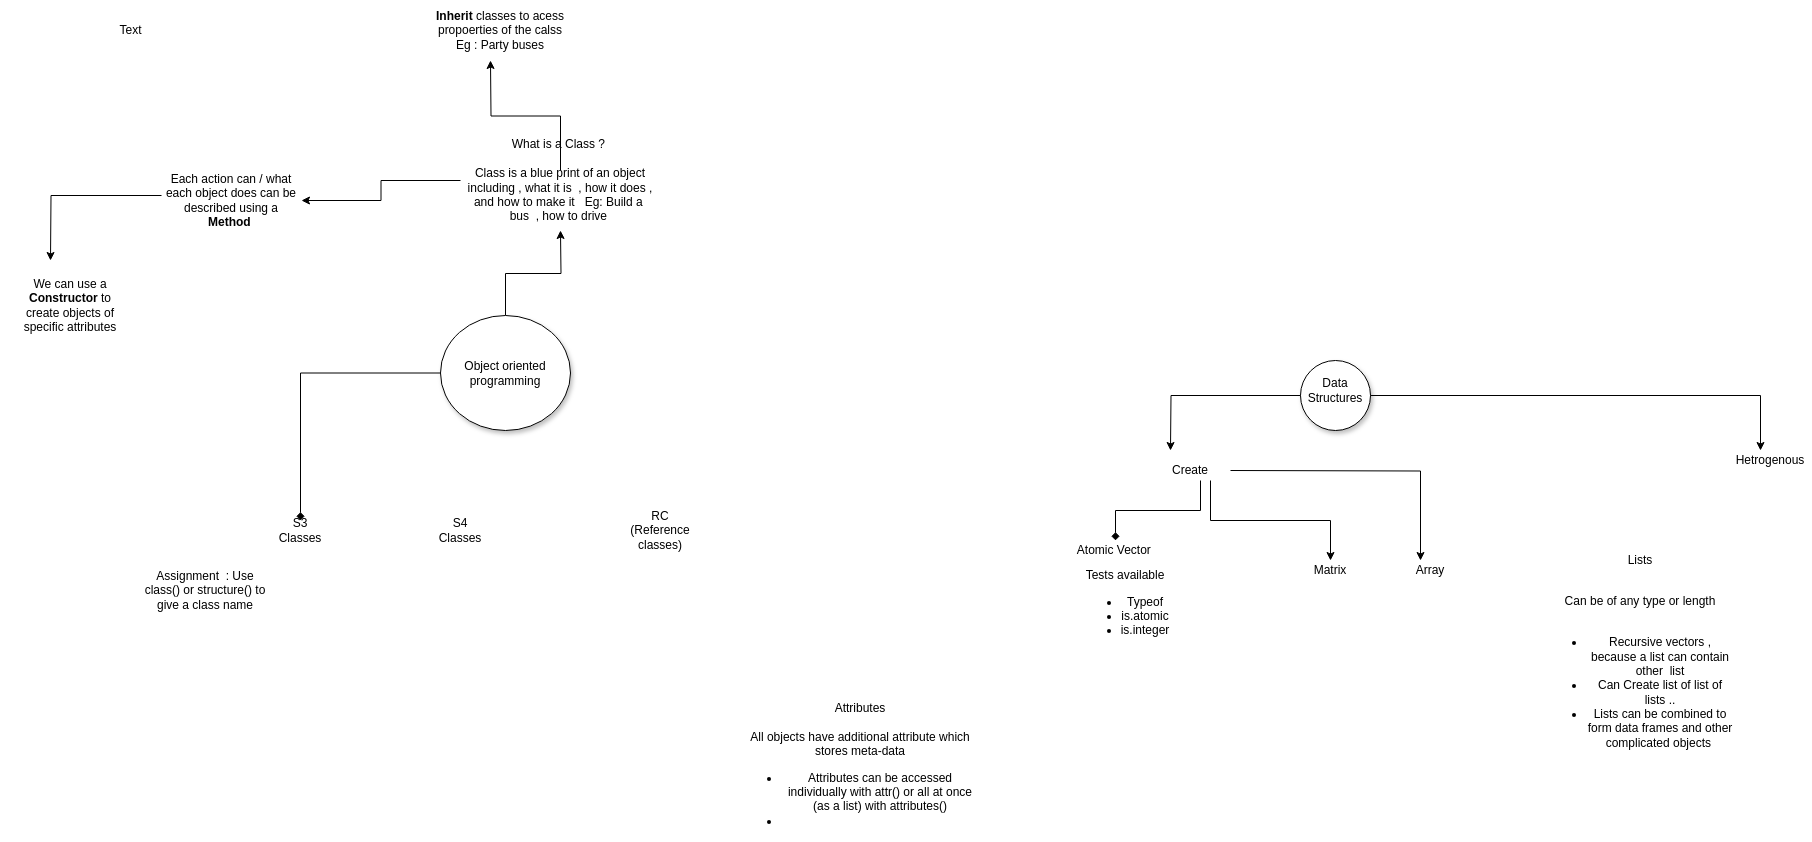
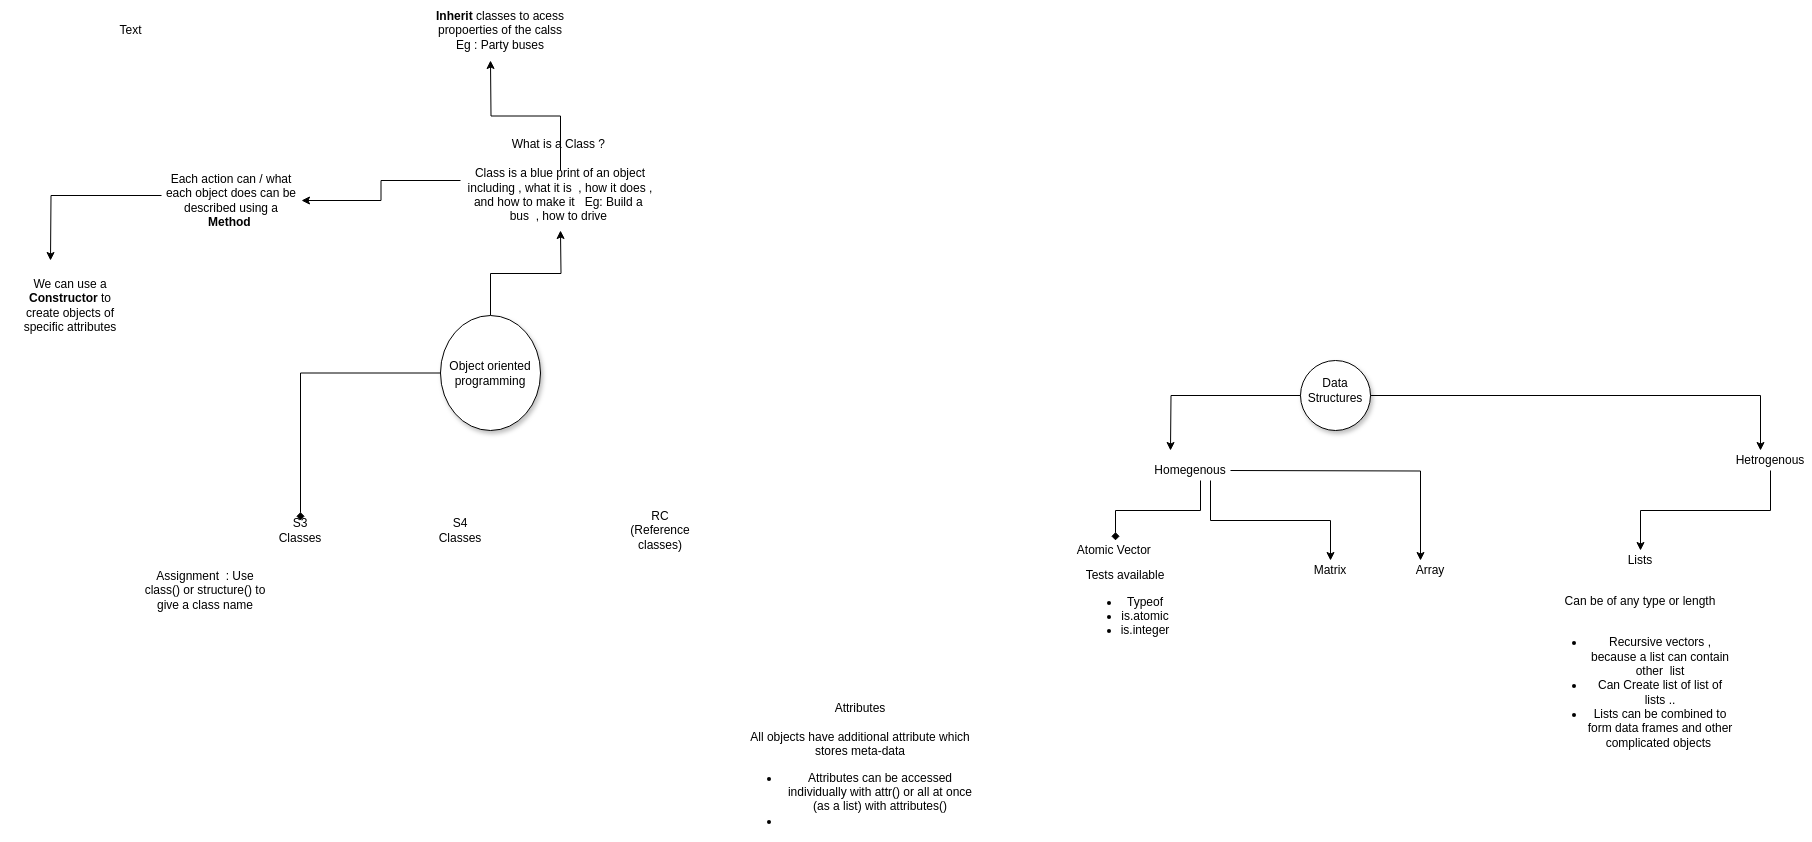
(506, 373) -> (491, 373)
(1191, 471) -> (1191, 471)
none -> (1710, 511)
